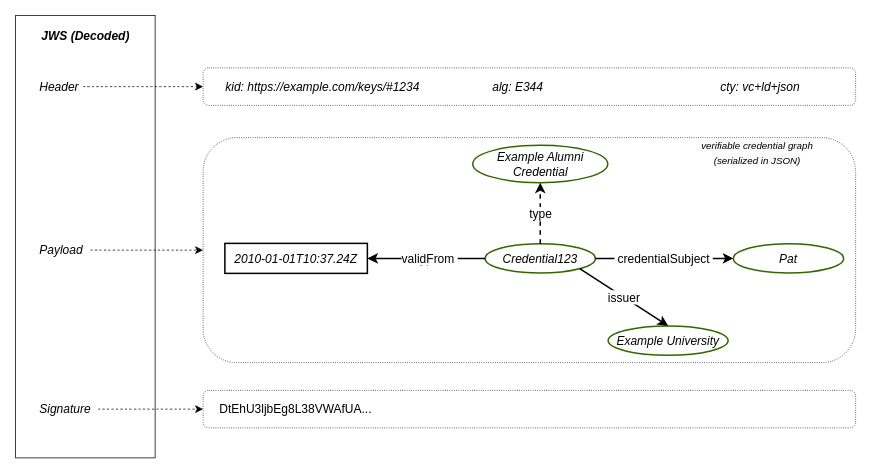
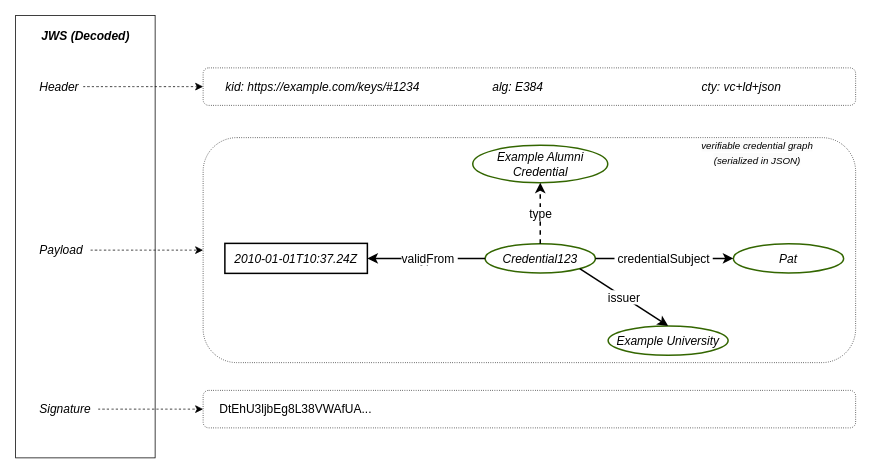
(518, 87) -> (518, 87)
(779, 87) -> (760, 87)
